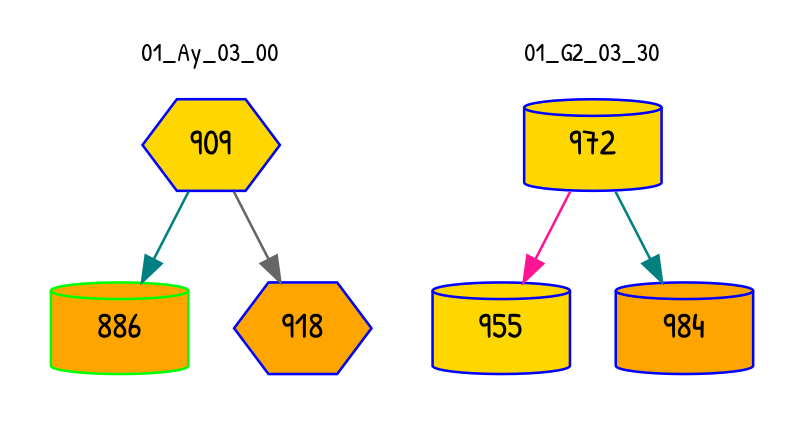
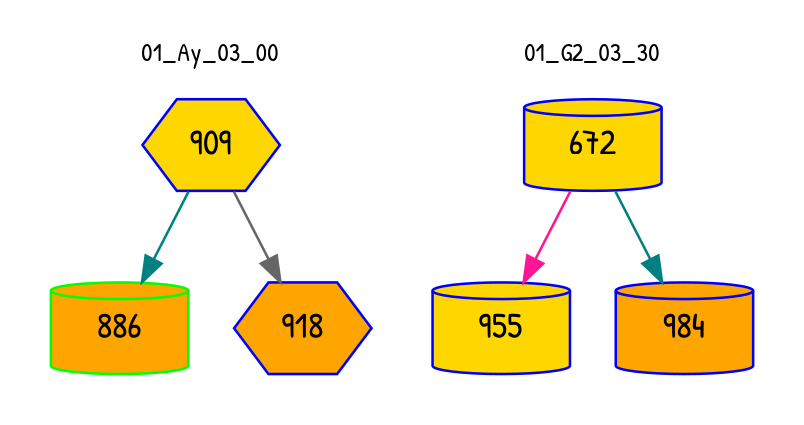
(593, 145) -> (593, 145)
